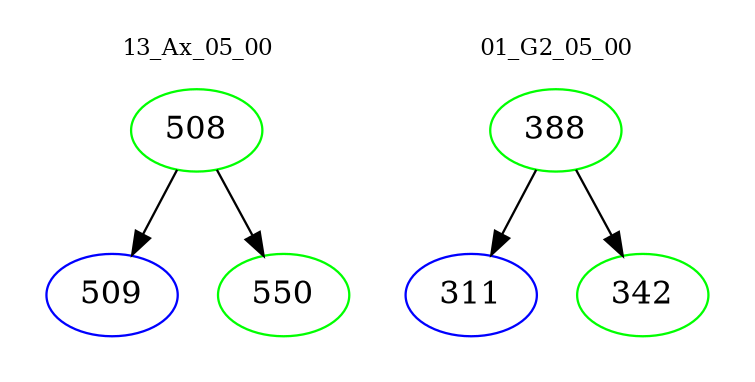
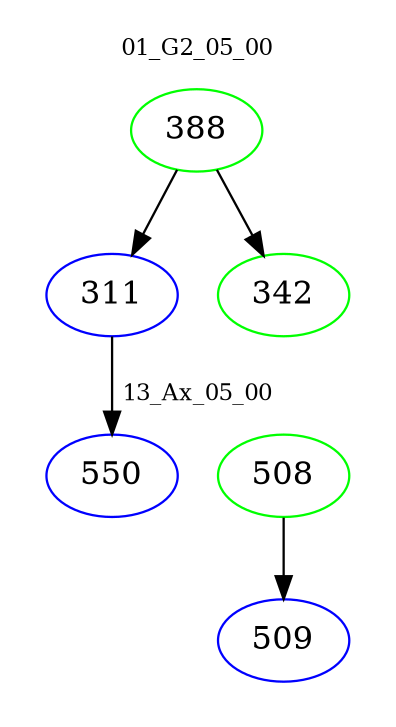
(235, 202) -> (112, 387)
(284, 295) -> (112, 476)
